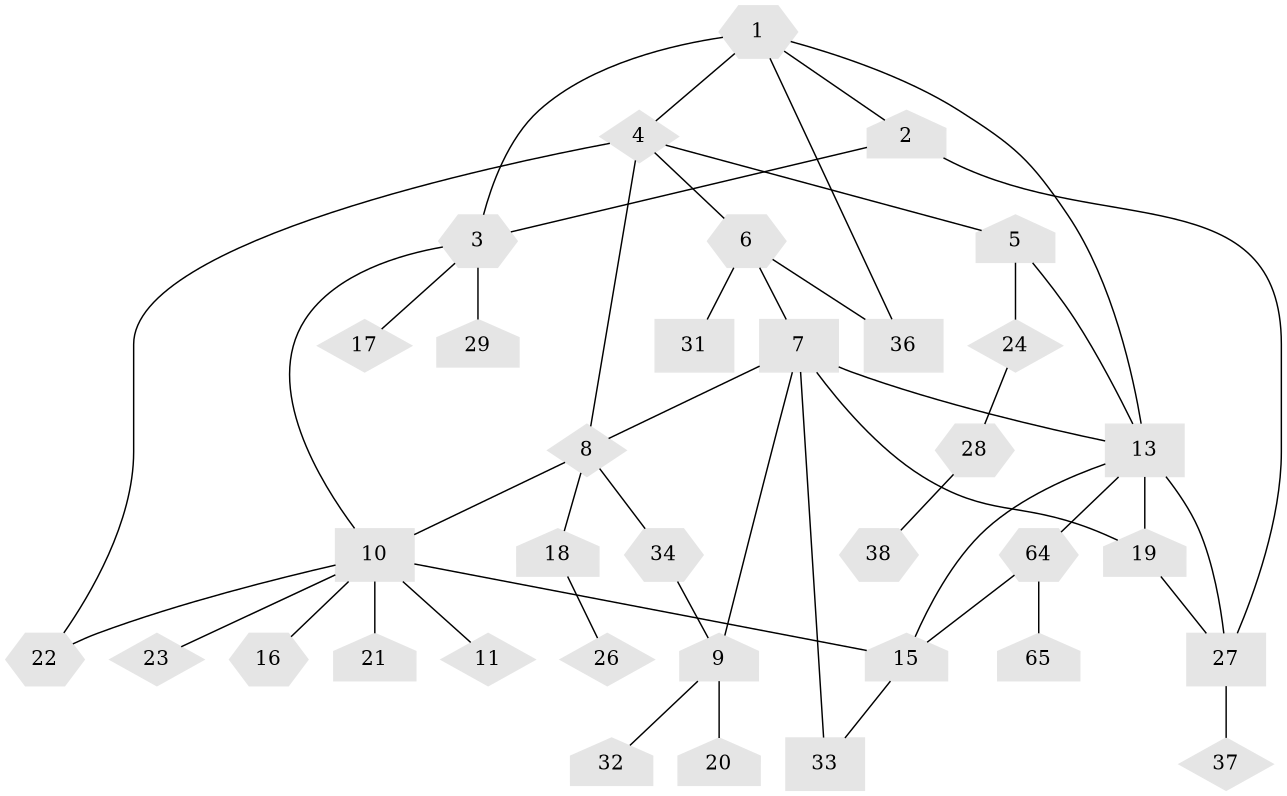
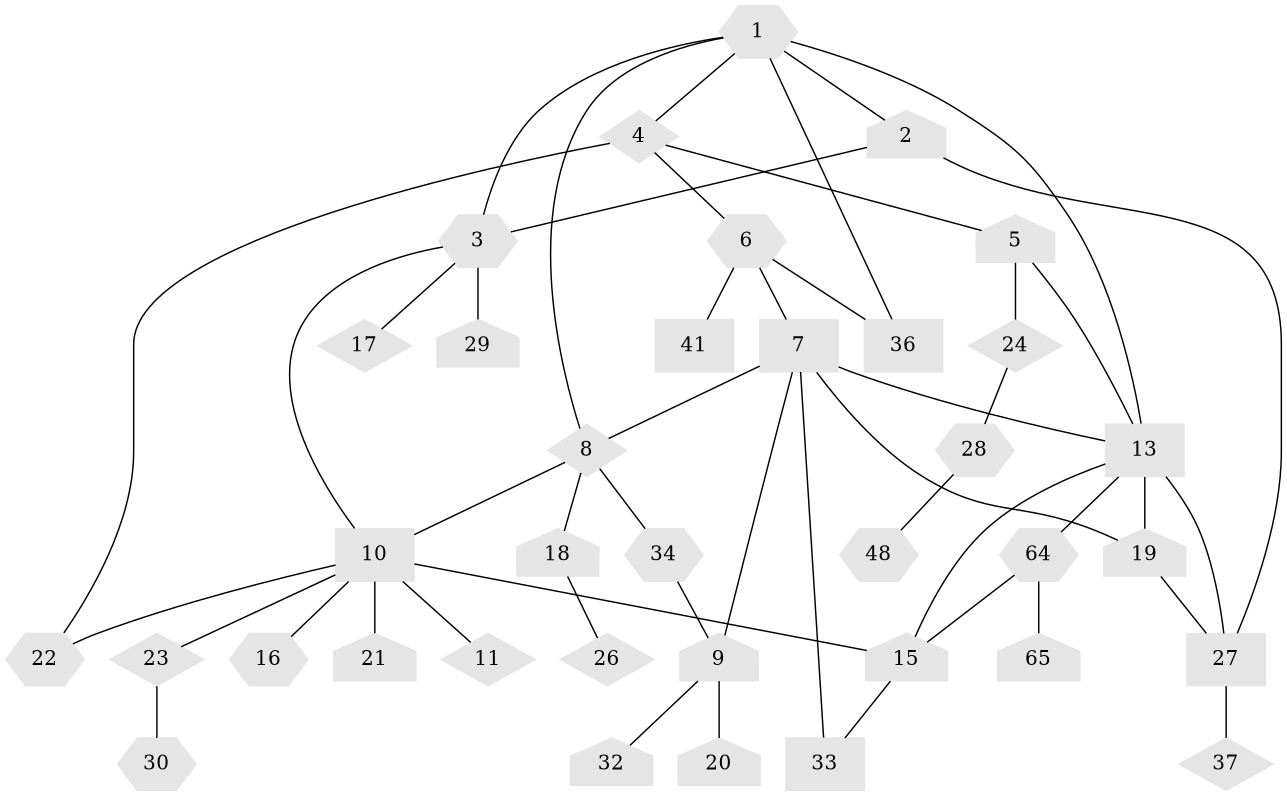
(613, 293) -> (557, 189)
(694, 346) -> (694, 346)
(879, 555) -> (879, 555)
none -> (157, 764)
